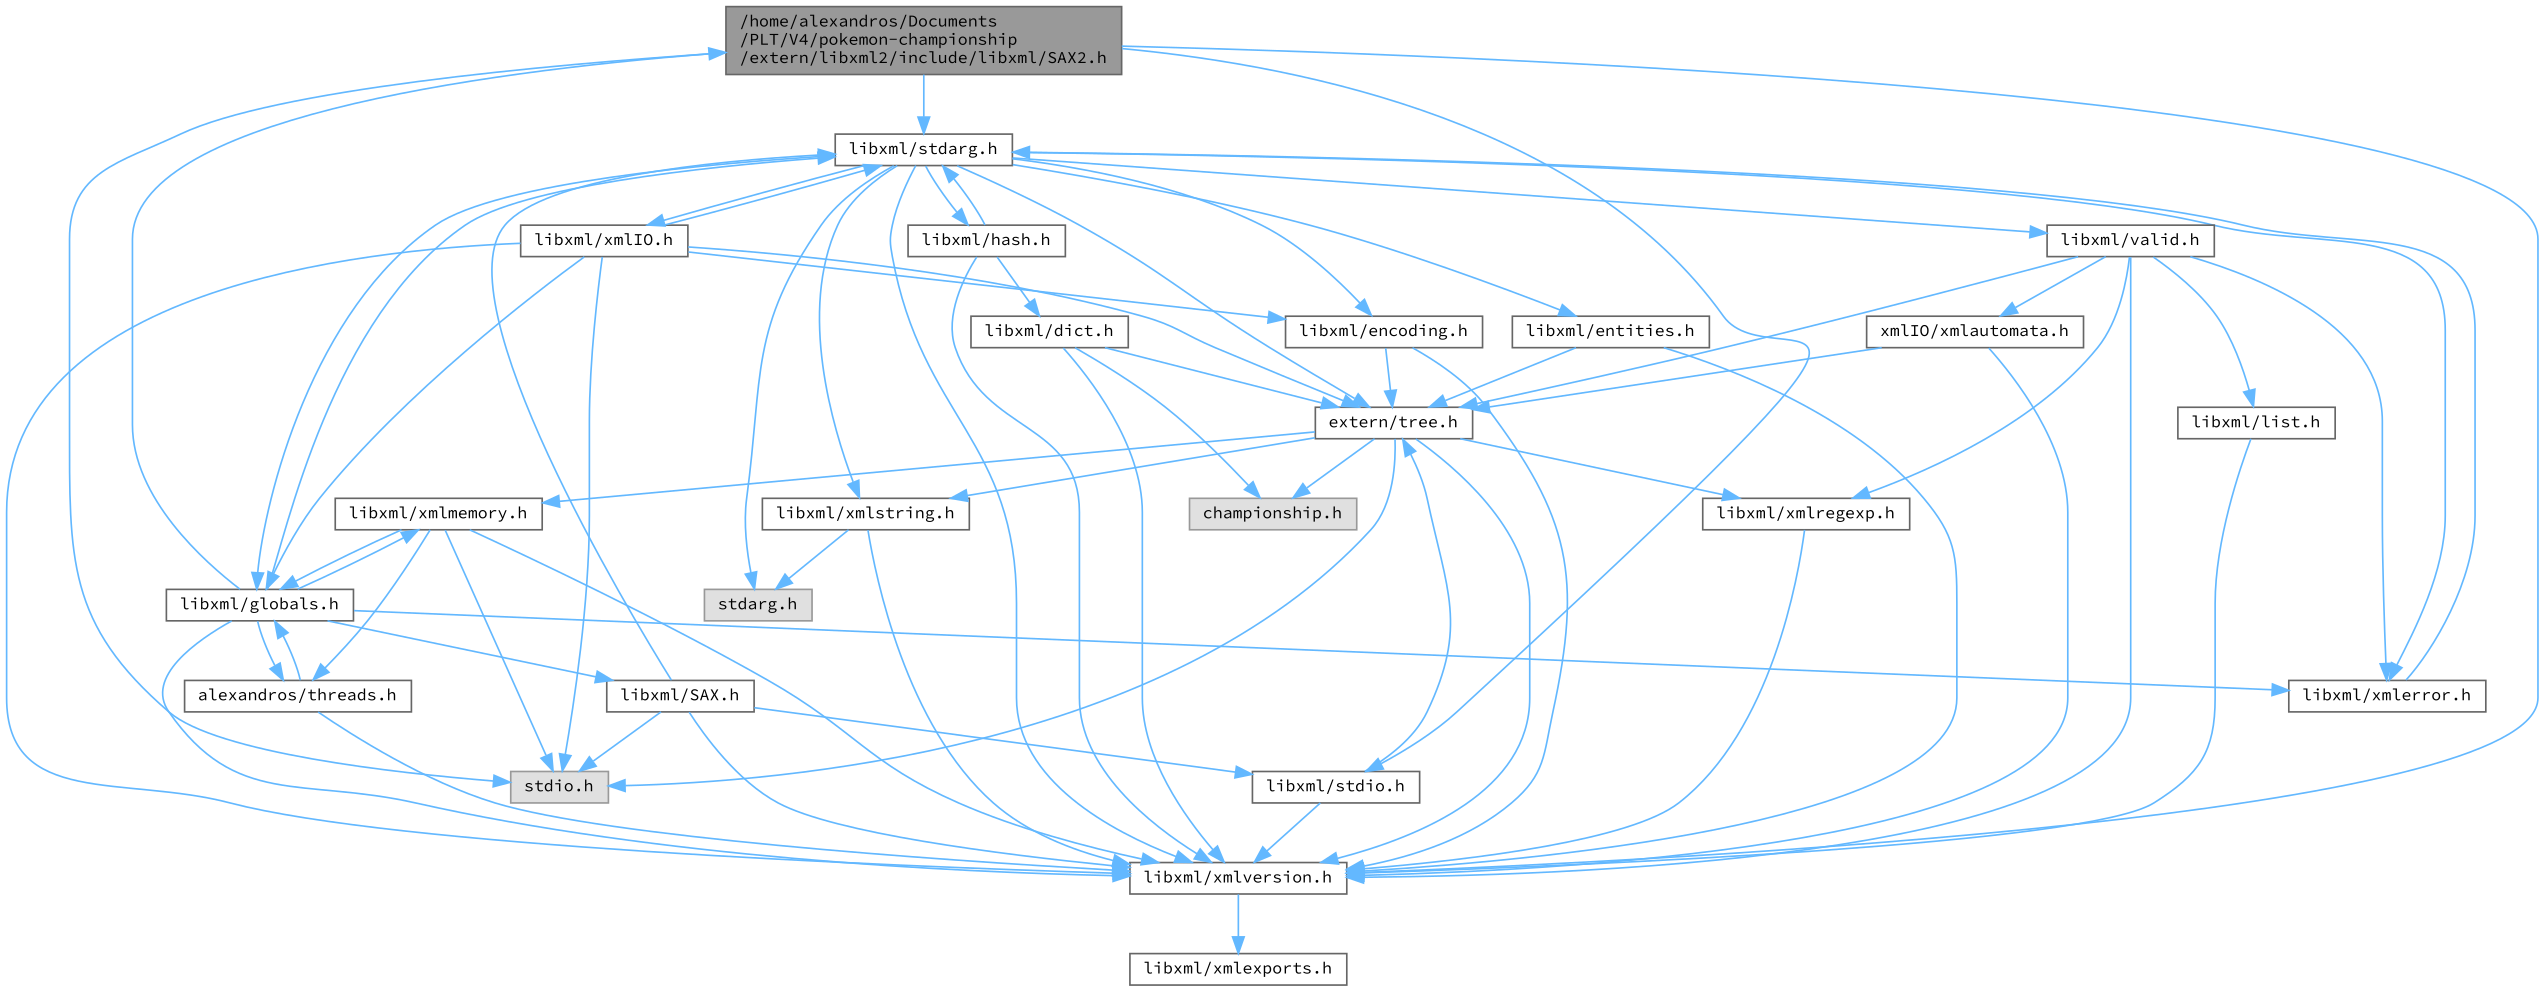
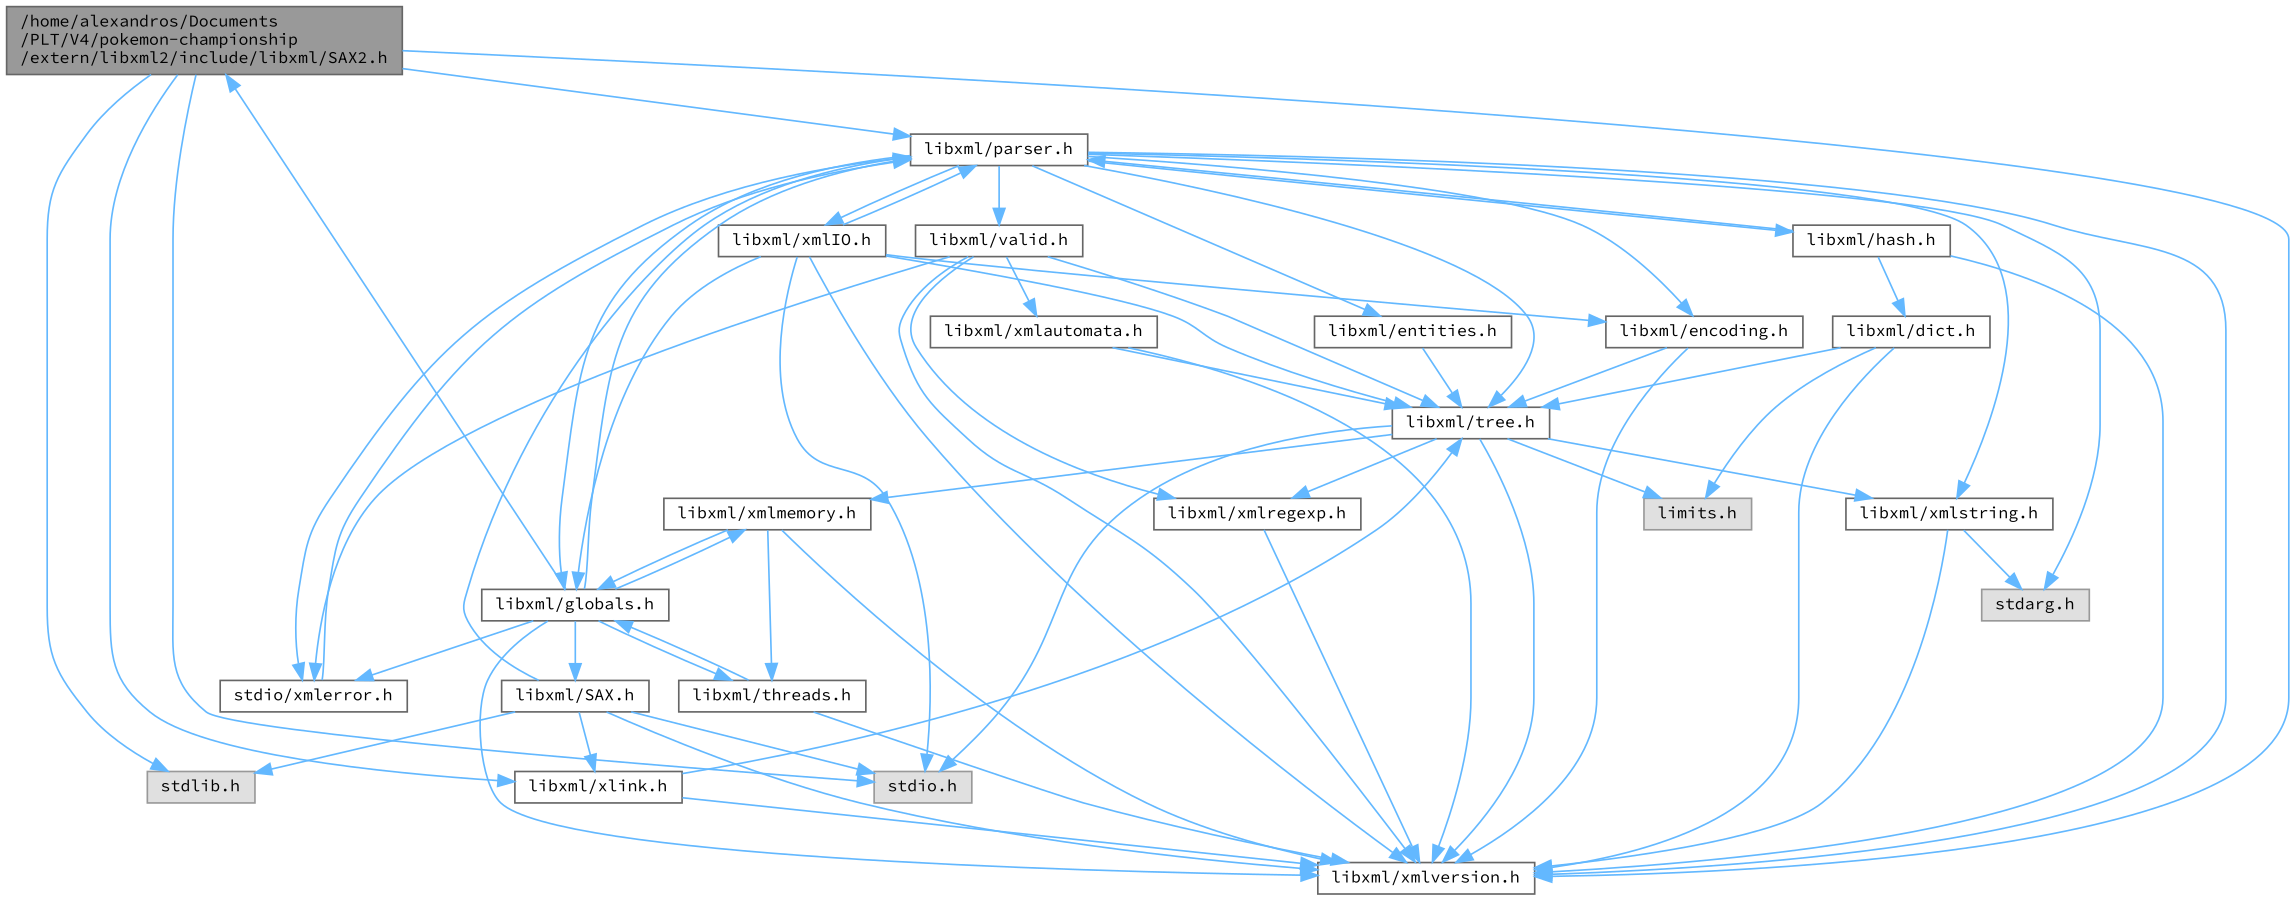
(924, 150) -> (999, 150)
(1975, 332) -> (1044, 332)
(1394, 423) -> (1471, 423)
(2257, 423) -> none
(1273, 514) -> (1698, 514)
(496, 643) -> none
(298, 696) -> (772, 696)
(2387, 696) -> (314, 696)
(1923, 752) -> none
none -> (201, 787)
(1336, 787) -> (598, 787)
(1238, 969) -> none
